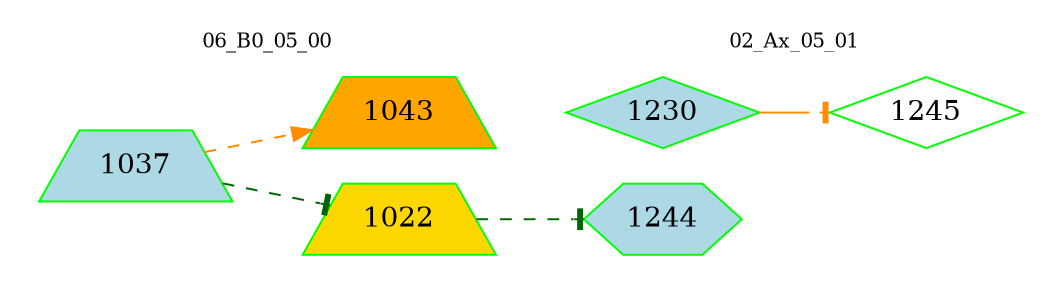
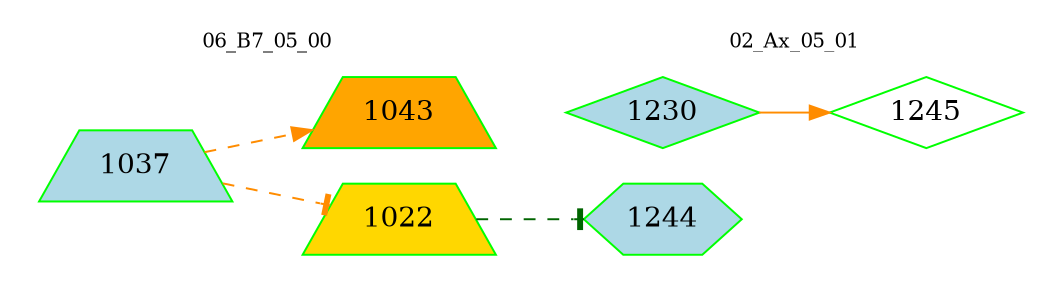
(267, 42) -> (267, 42)
(784, 113) -> (784, 113)
(271, 193) -> (271, 193)
